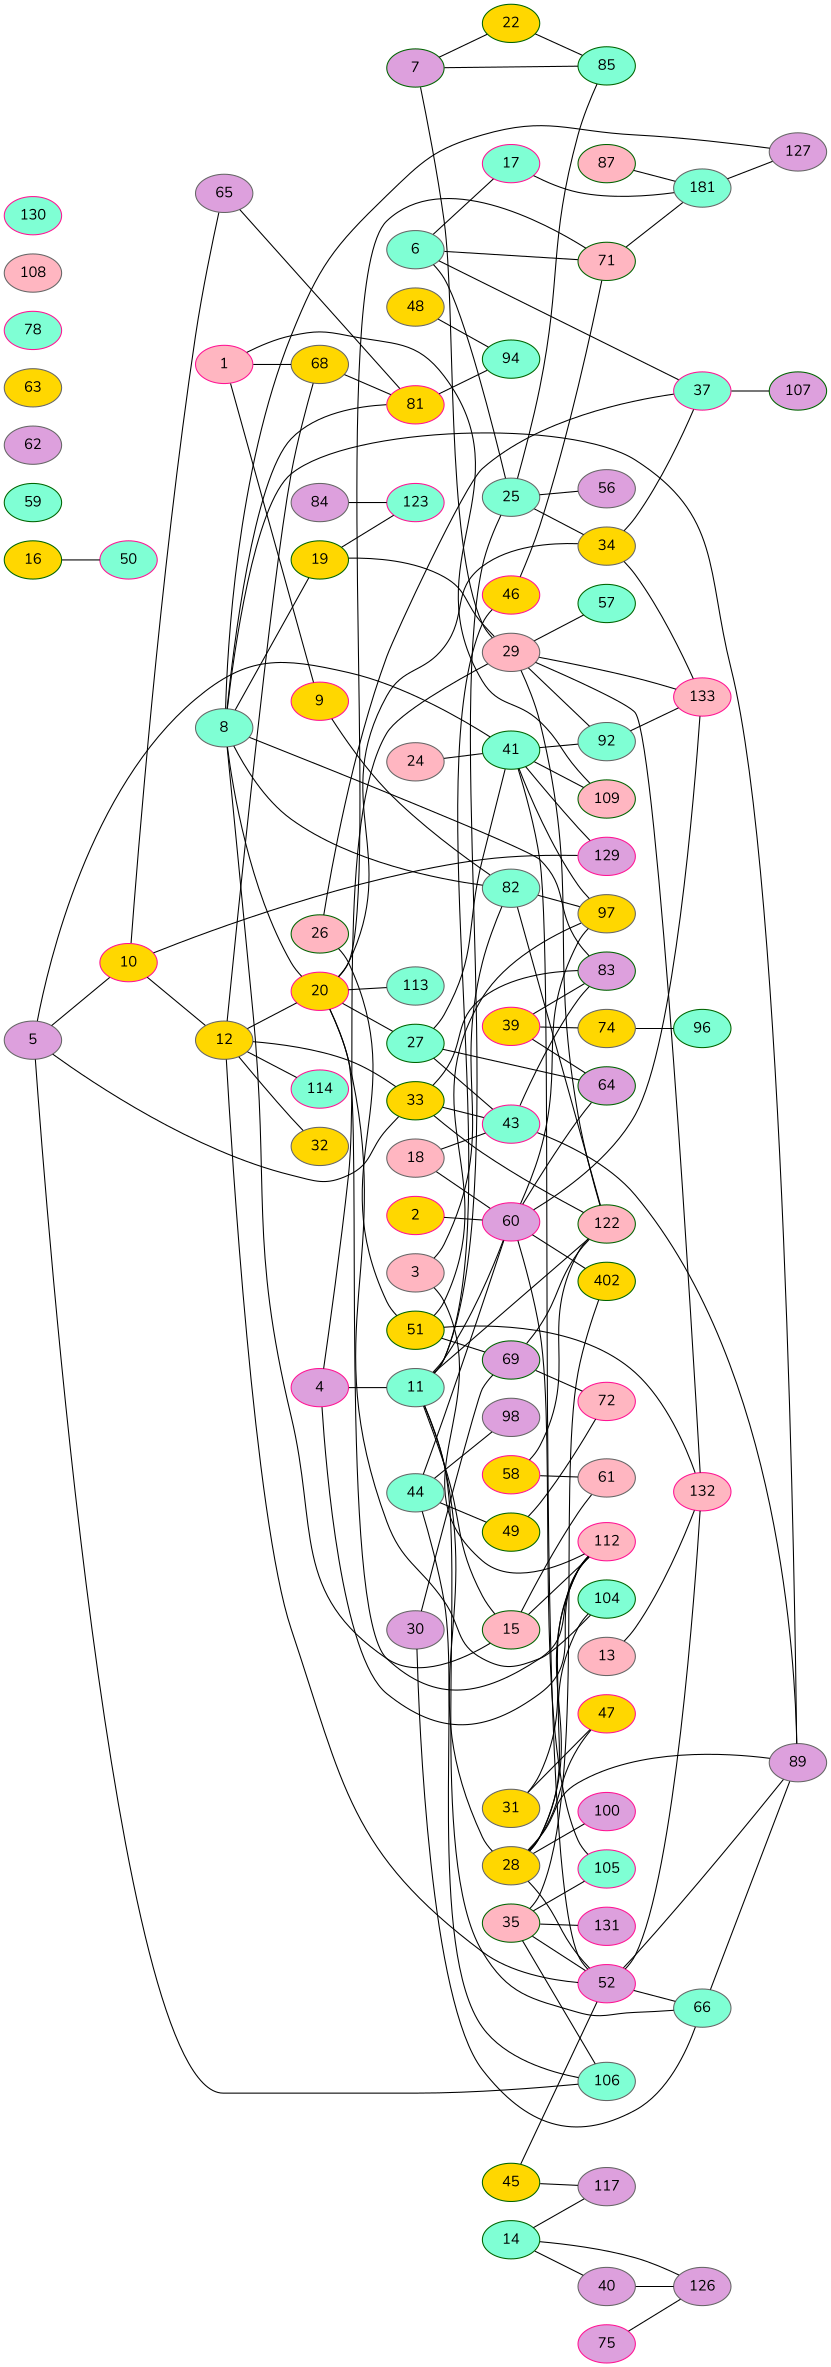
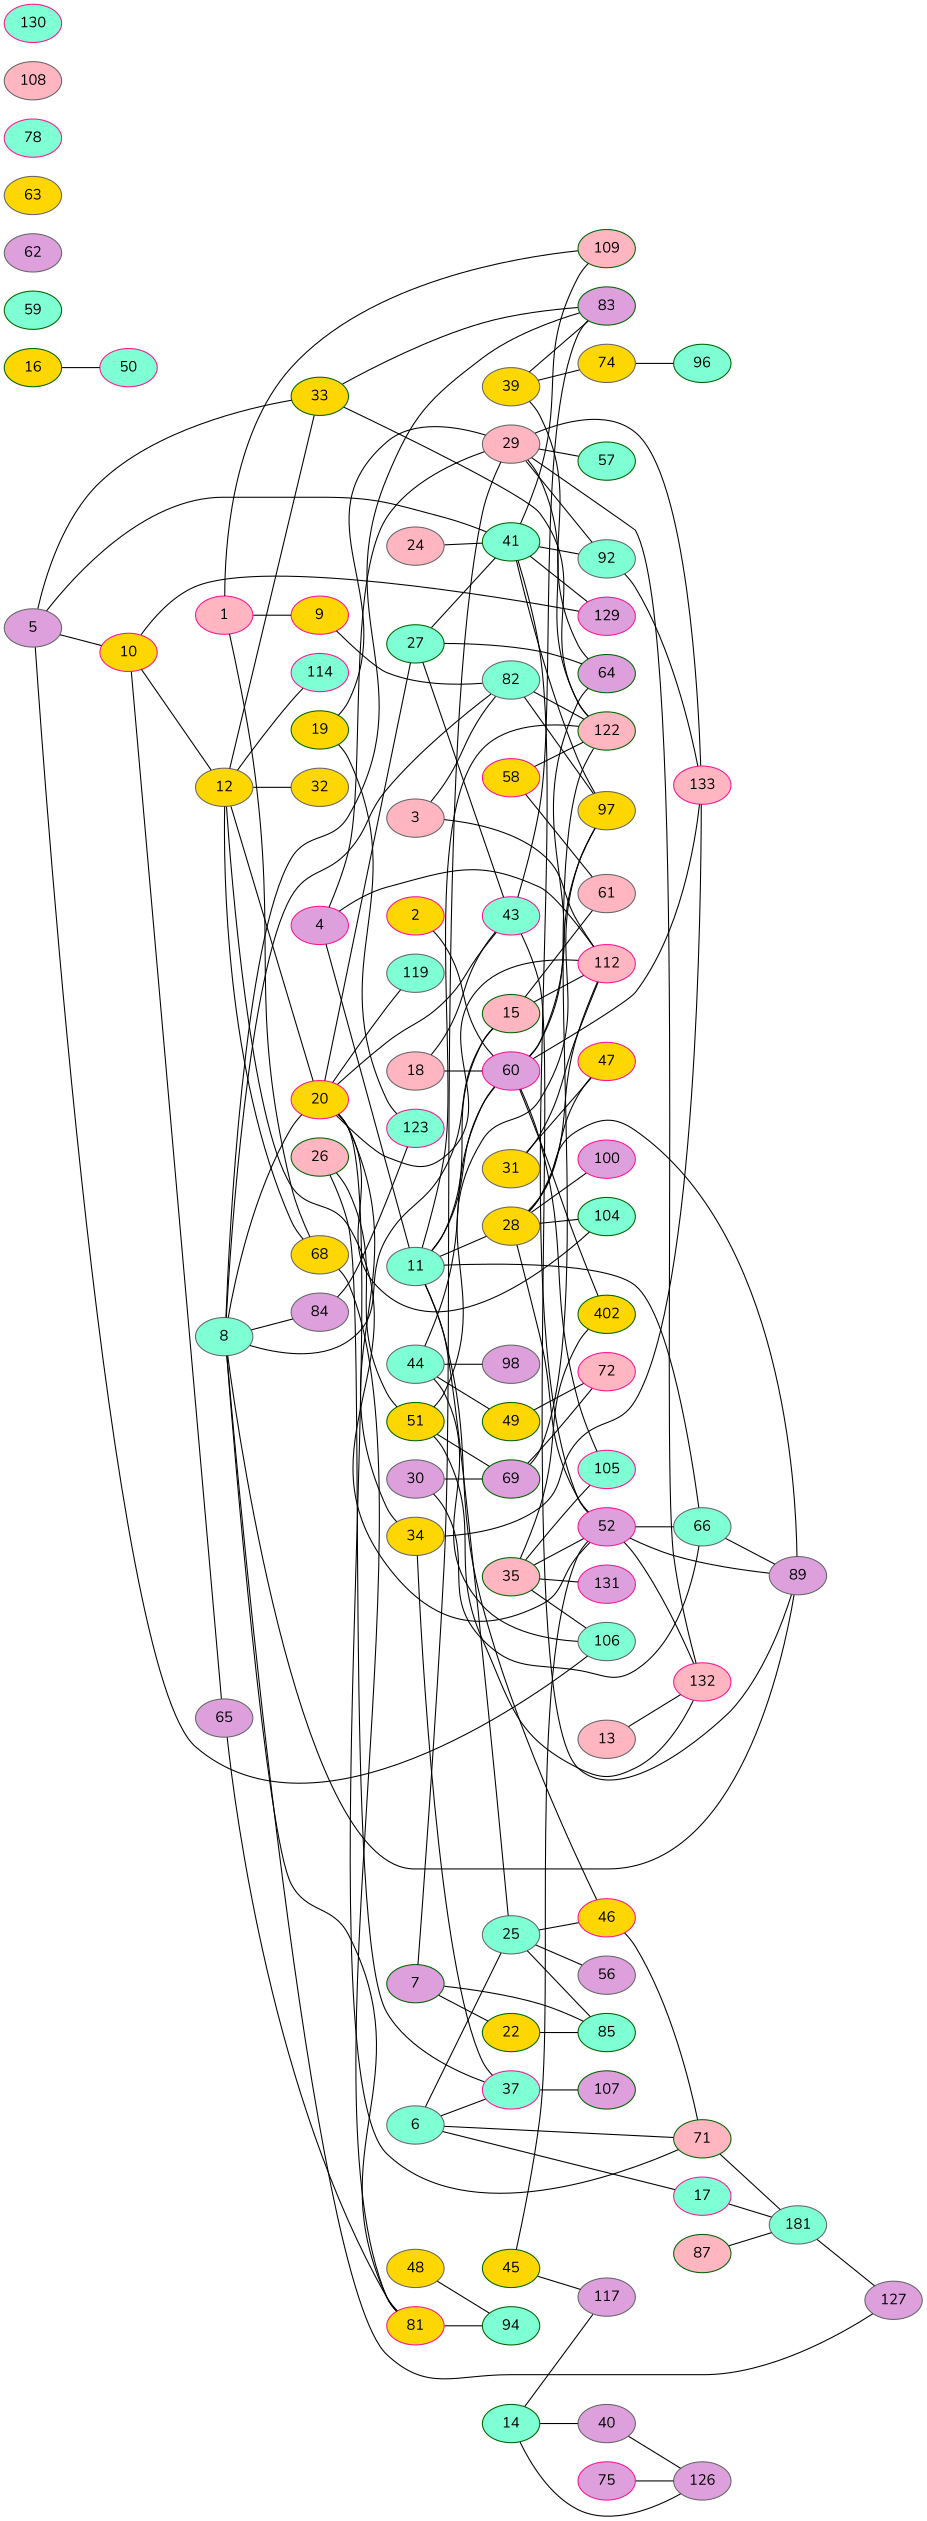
(559, 522) -> (559, 1926)
(276, 637) -> (272, 1324)
(415, 986) -> (415, 973)
(511, 1026) -> (511, 387)
(461, 1112) -> (426, 1017)
